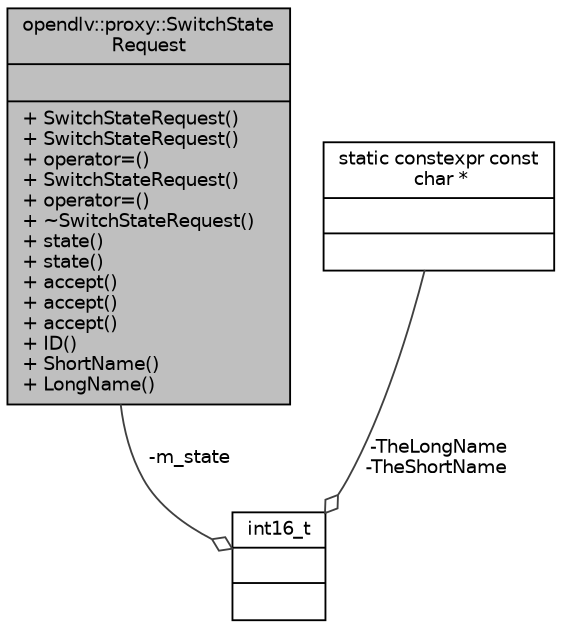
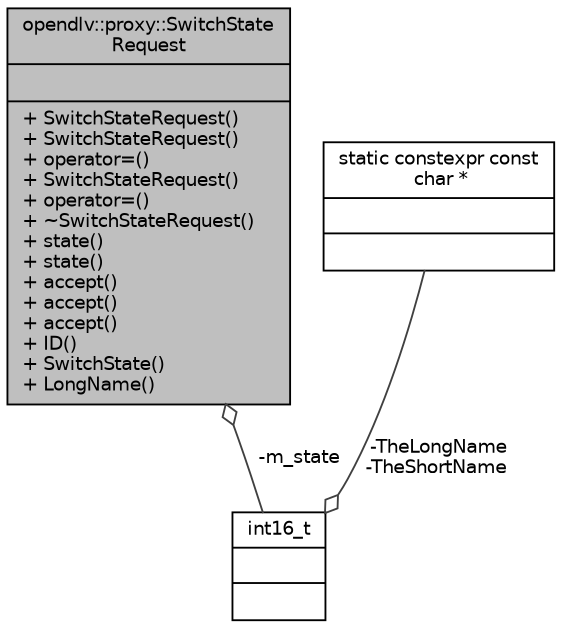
(91, 365) -> (94, 365)
(147, 485) -> (249, 469)
